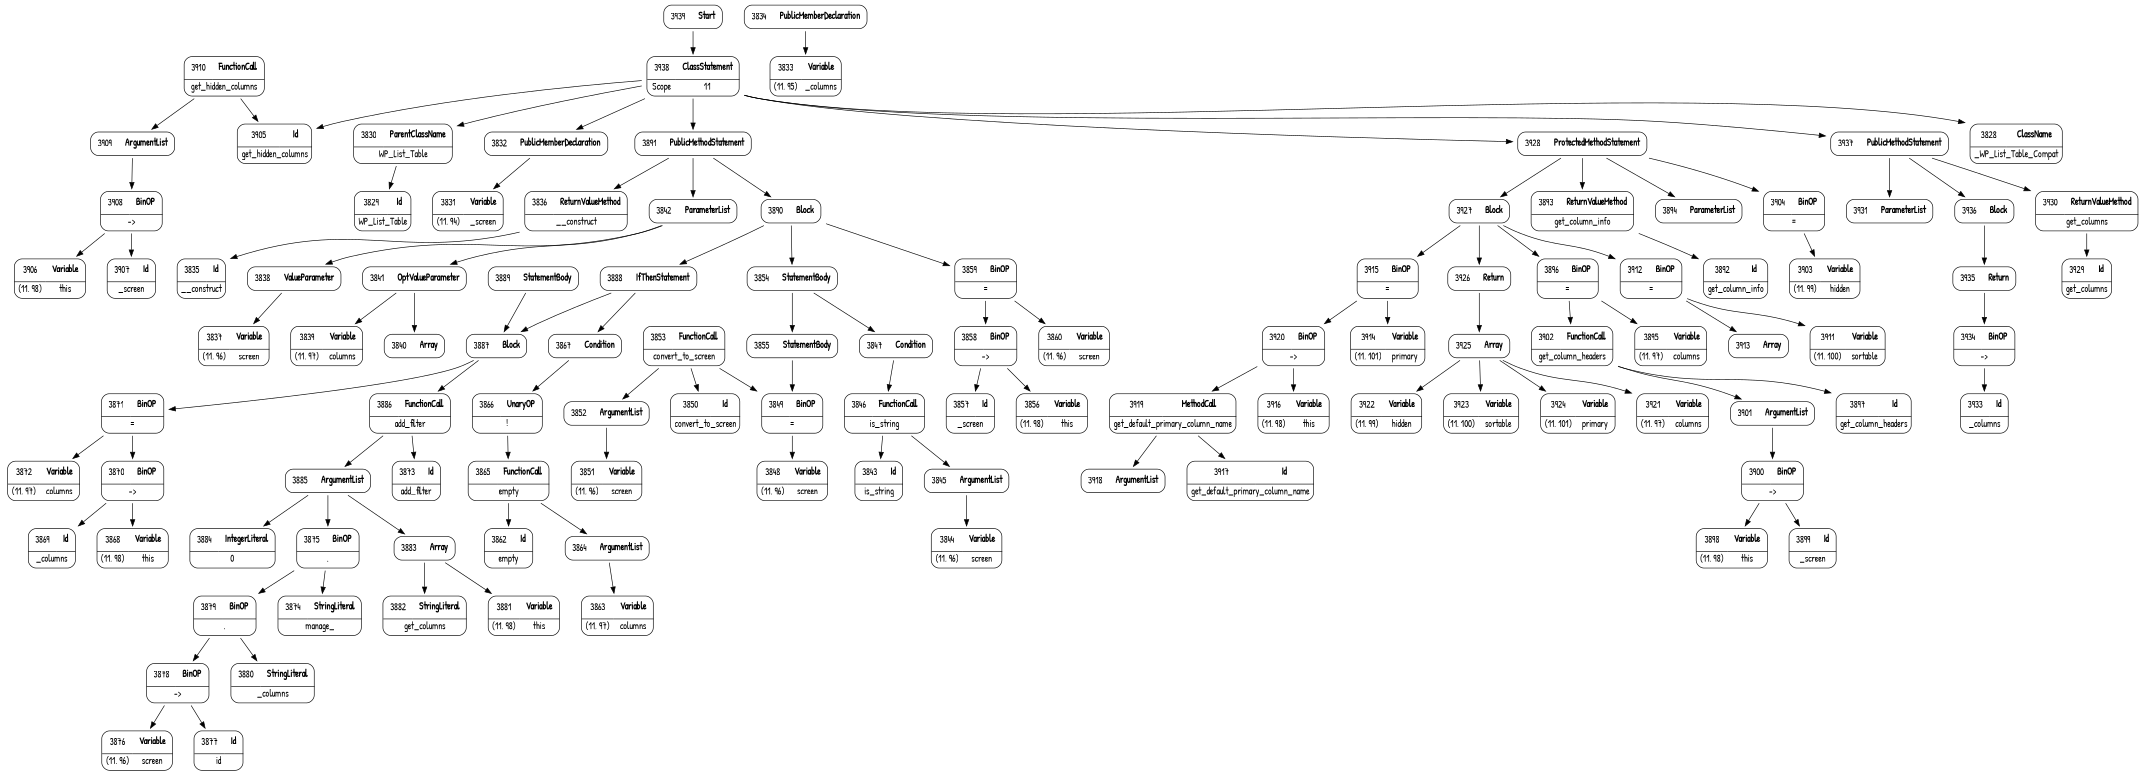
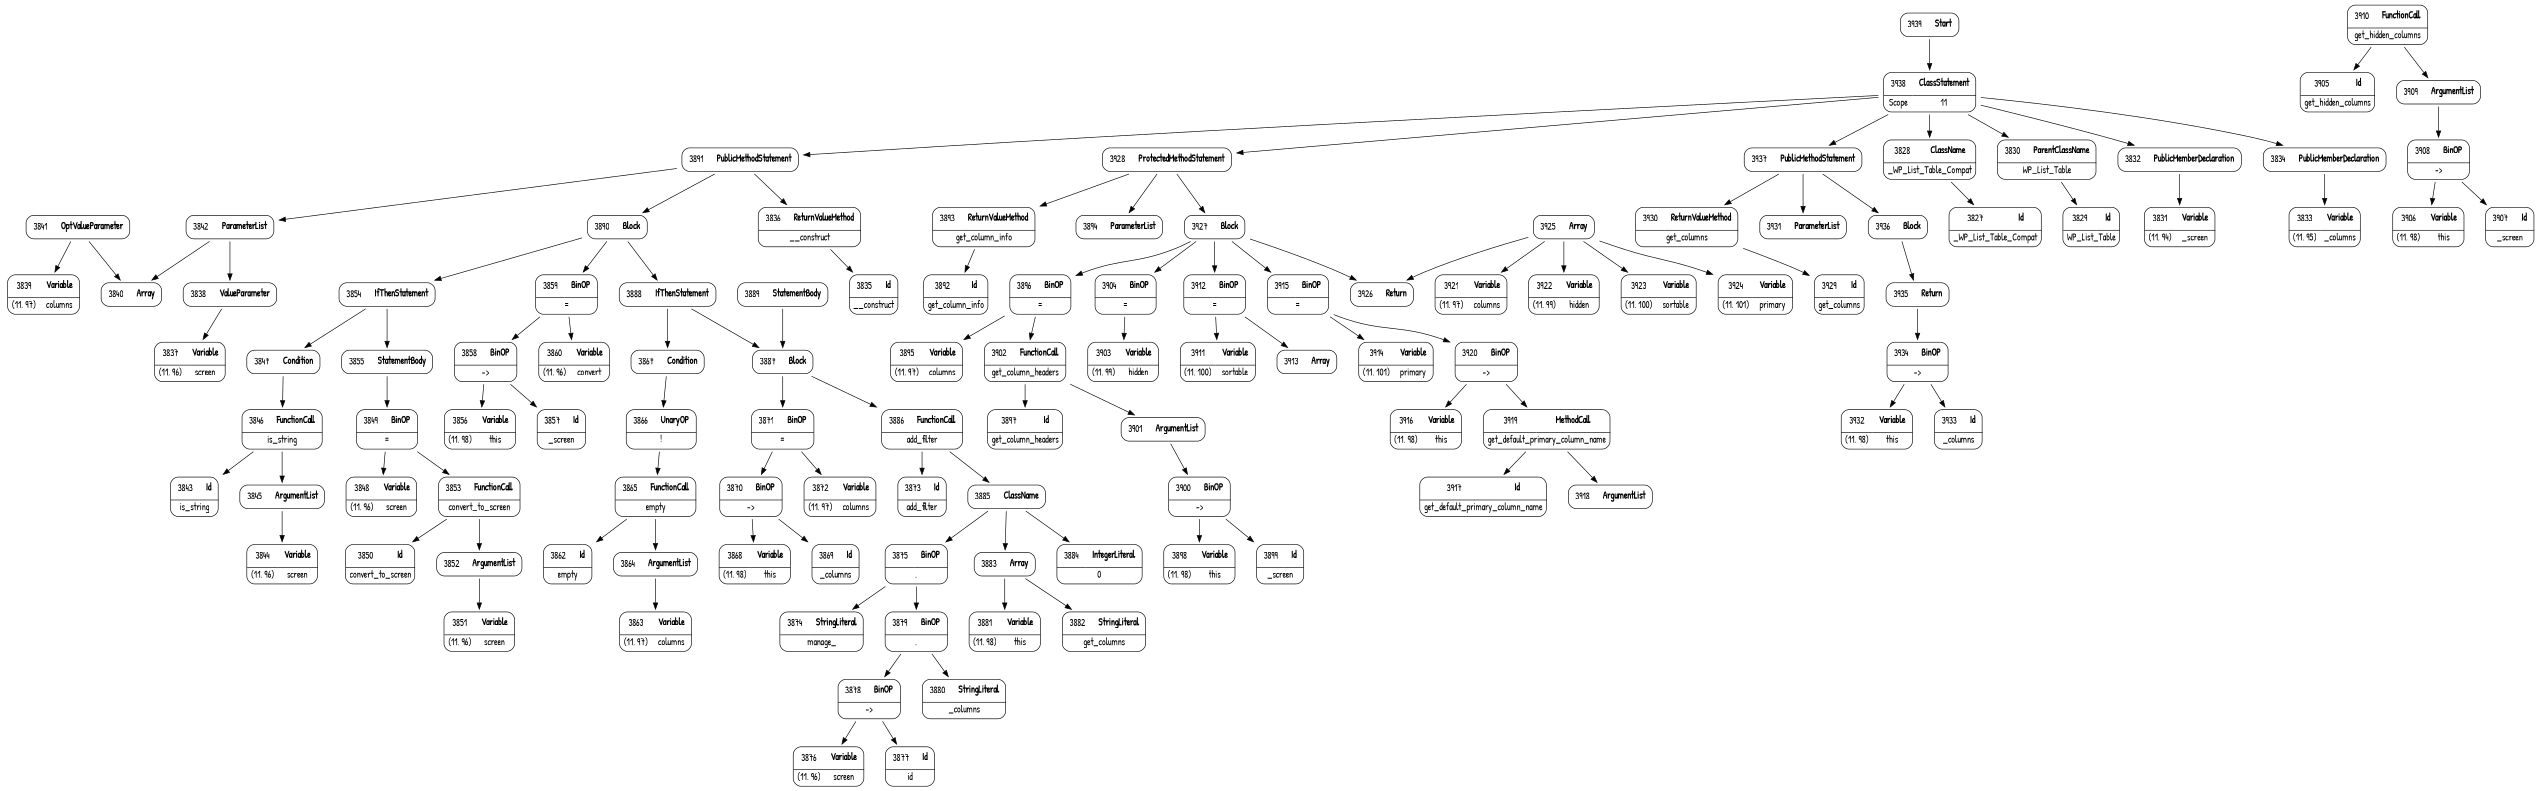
(482, 98) -> (2130, 116)
(1701, 172) -> (1178, 255)
none -> (1995, 227)
(513, 250) -> (183, 259)
(806, 278) -> (401, 294)
(1479, 309) -> (1470, 255)
(1089, 357) -> (589, 373)
(735, 378) -> (430, 461)
none -> (1877, 429)
(342, 480) -> (1021, 496)
